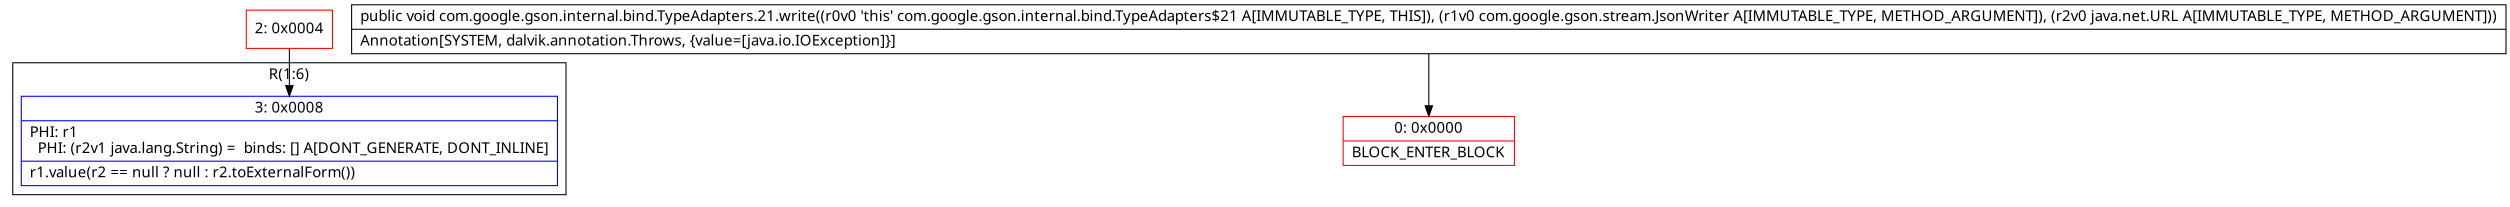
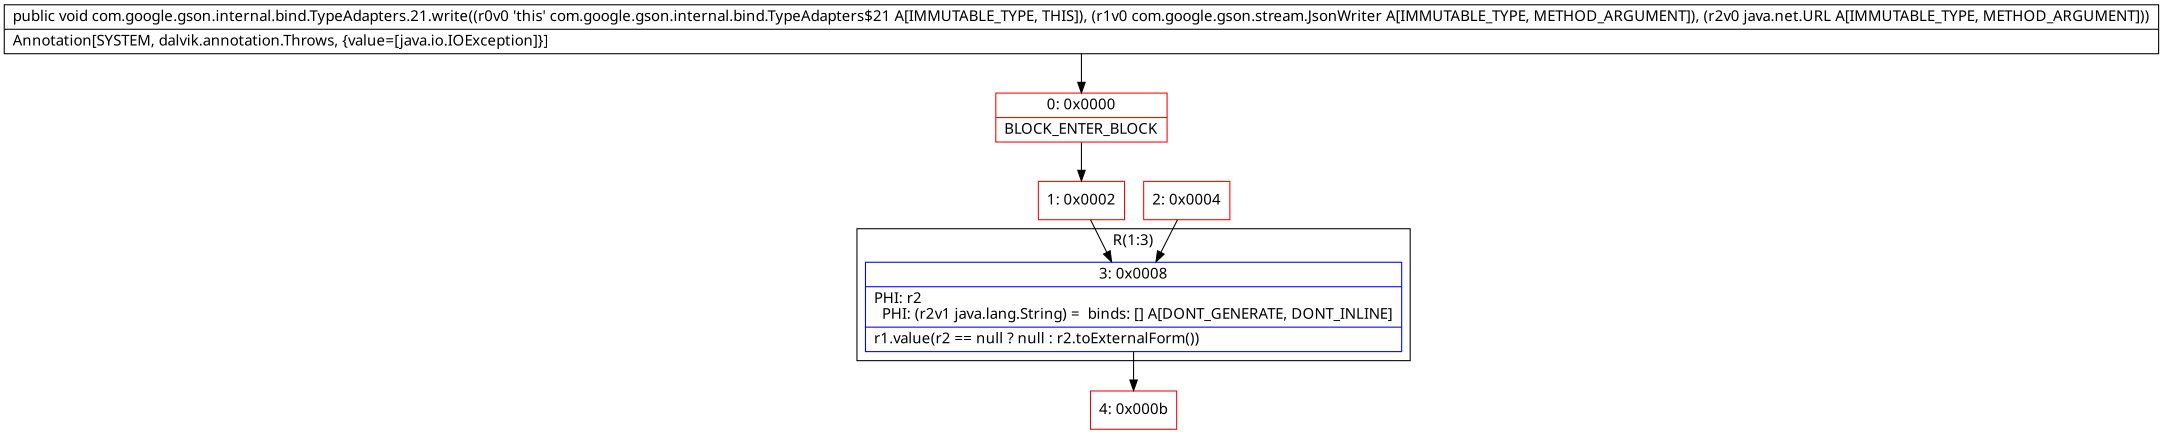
(289, 75) -> (1134, 241)
(56, 132) -> (900, 298)
none -> (1081, 201)
none -> (1134, 410)
